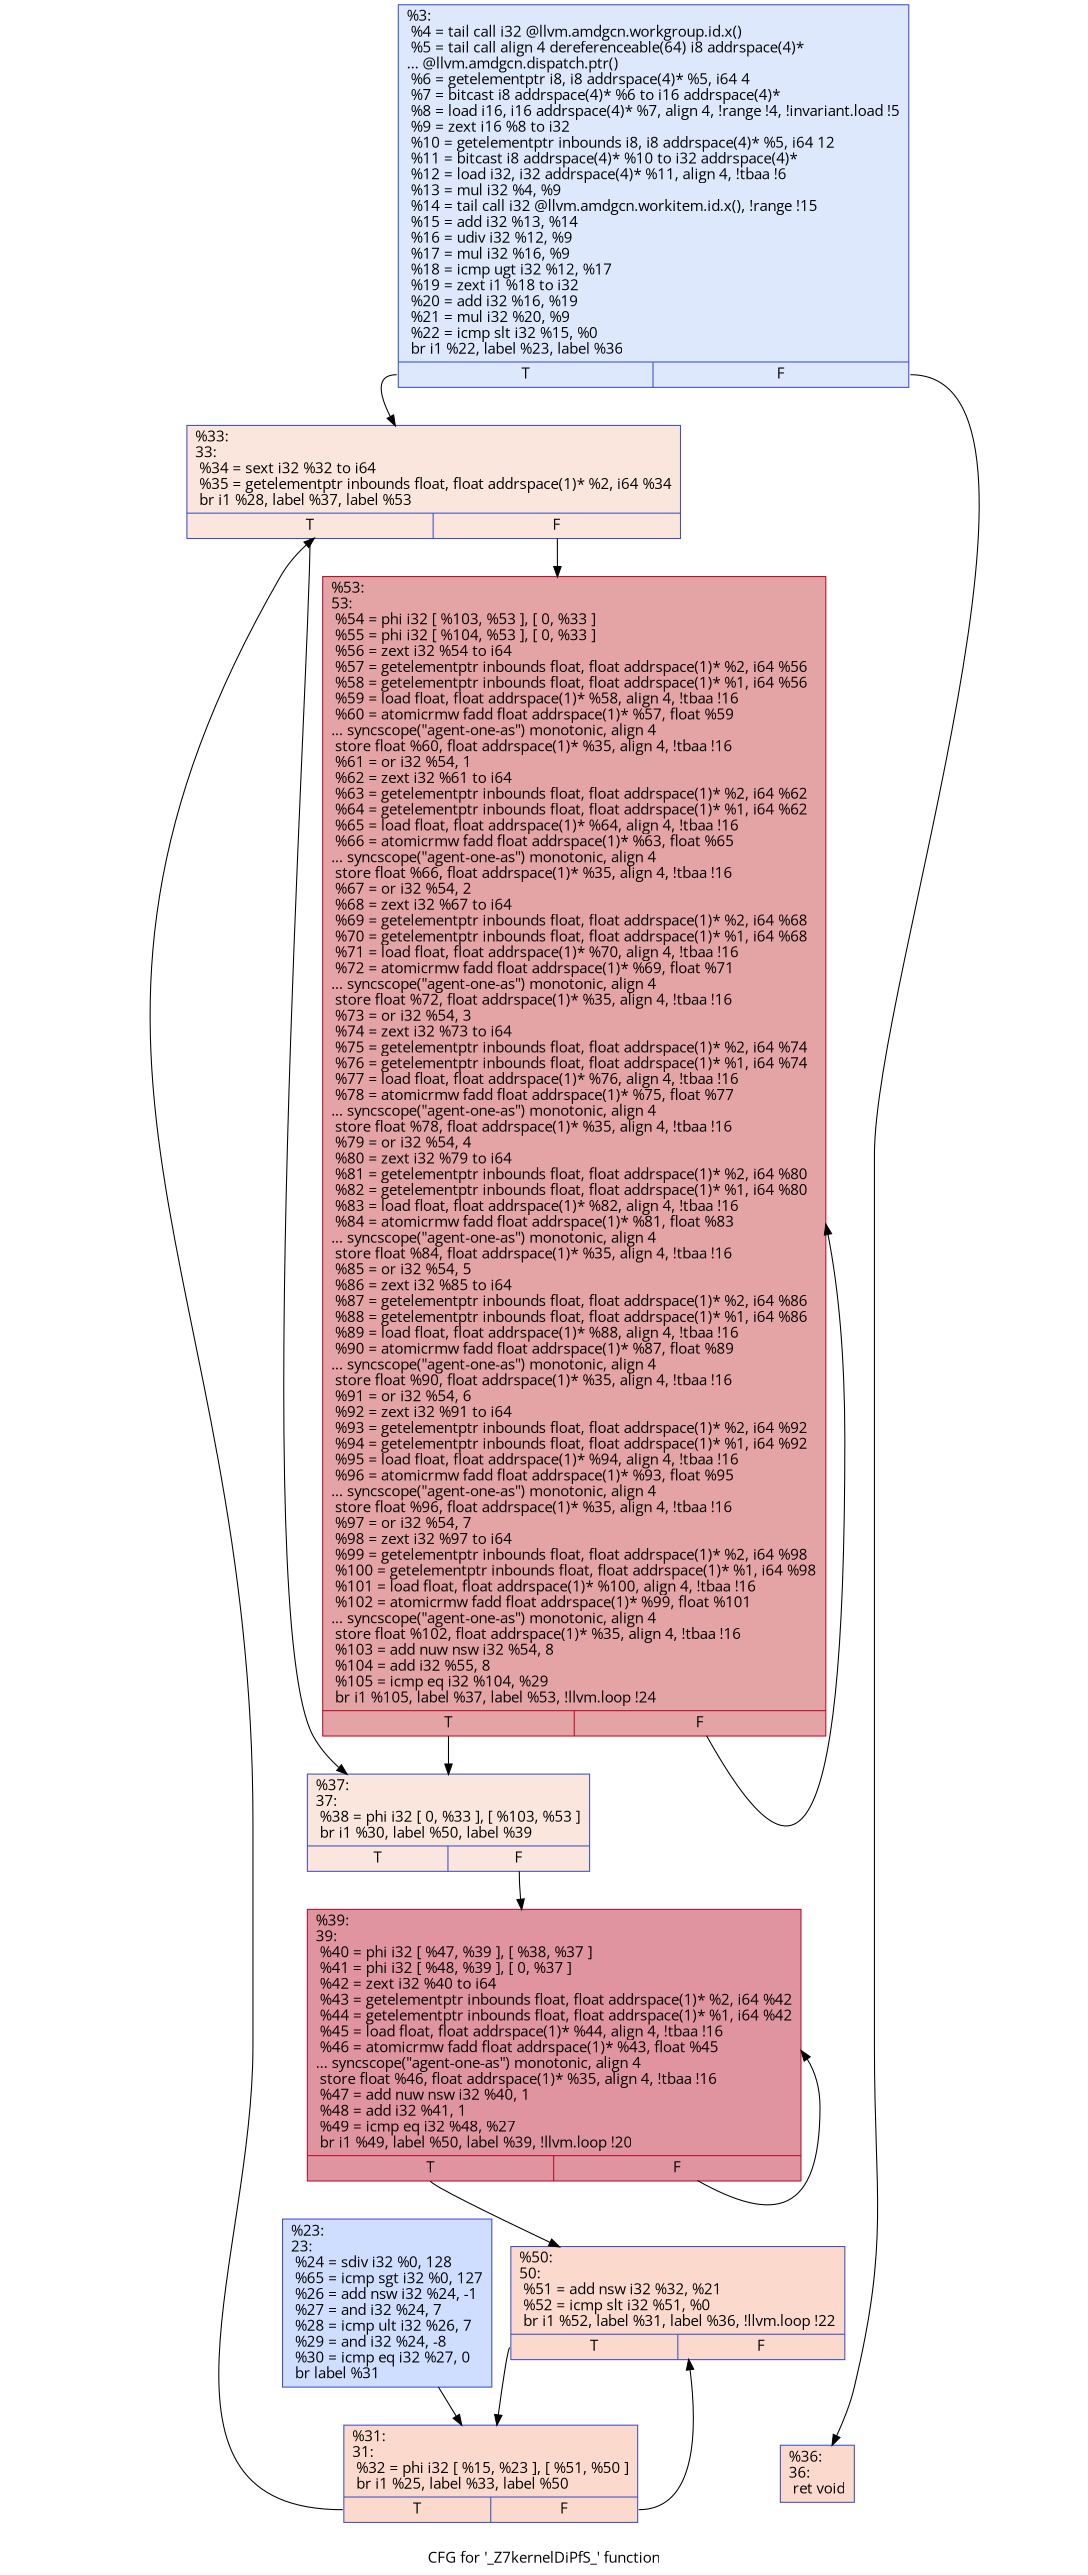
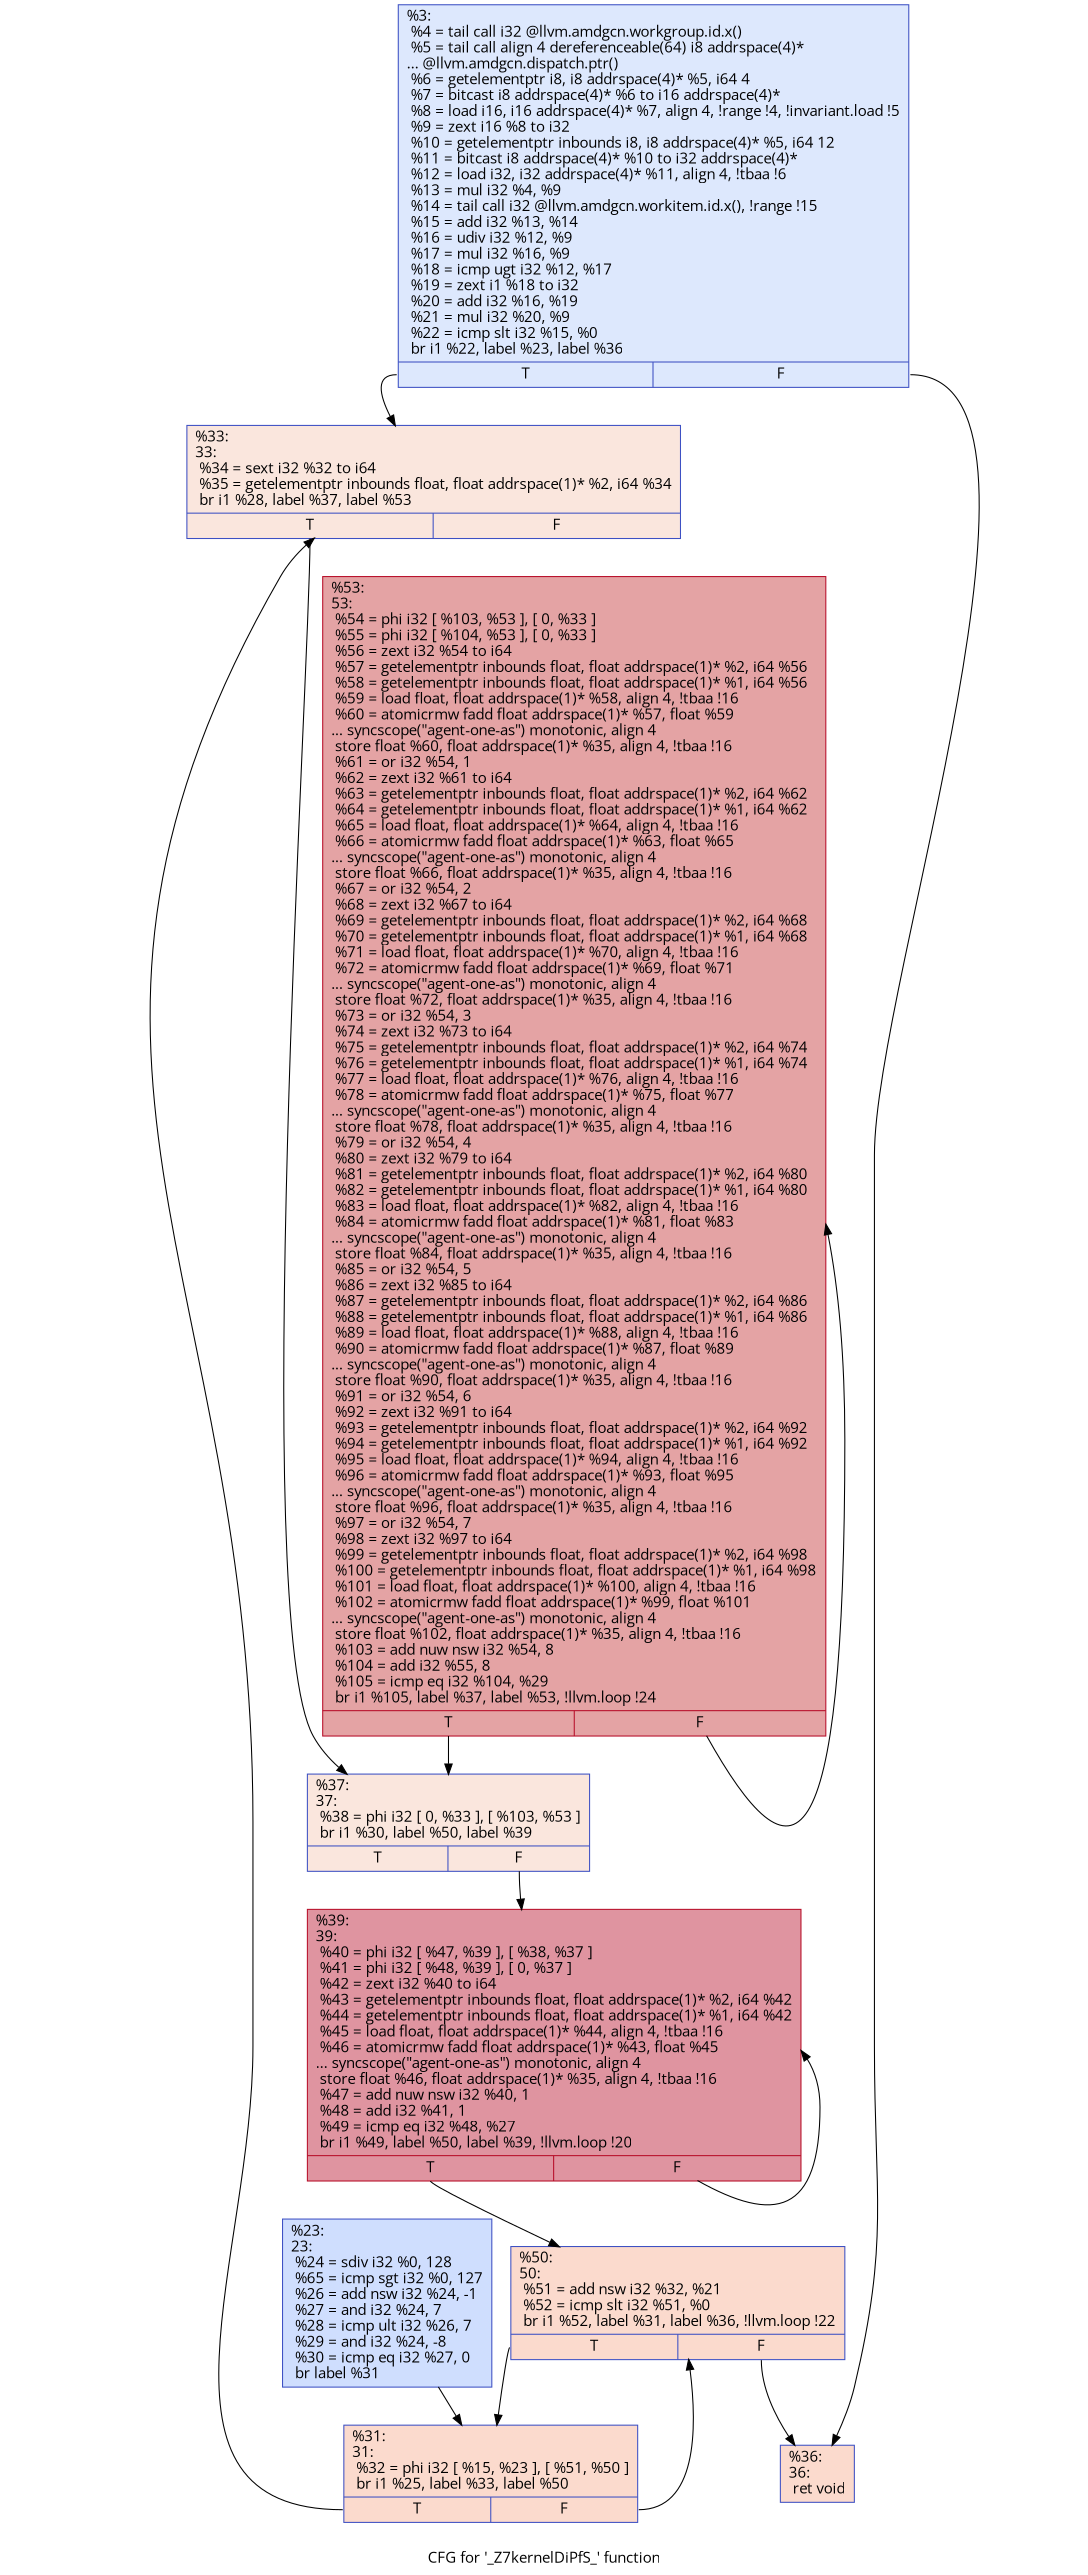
(557, 552) -> none
none -> (770, 2400)
